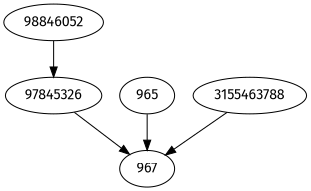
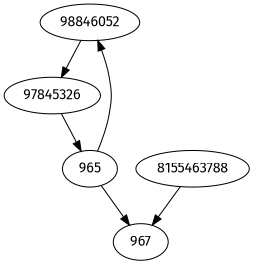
(250, 96) -> (193, 169)
none -> (111, 101)
(98, 130) -> (69, 128)
